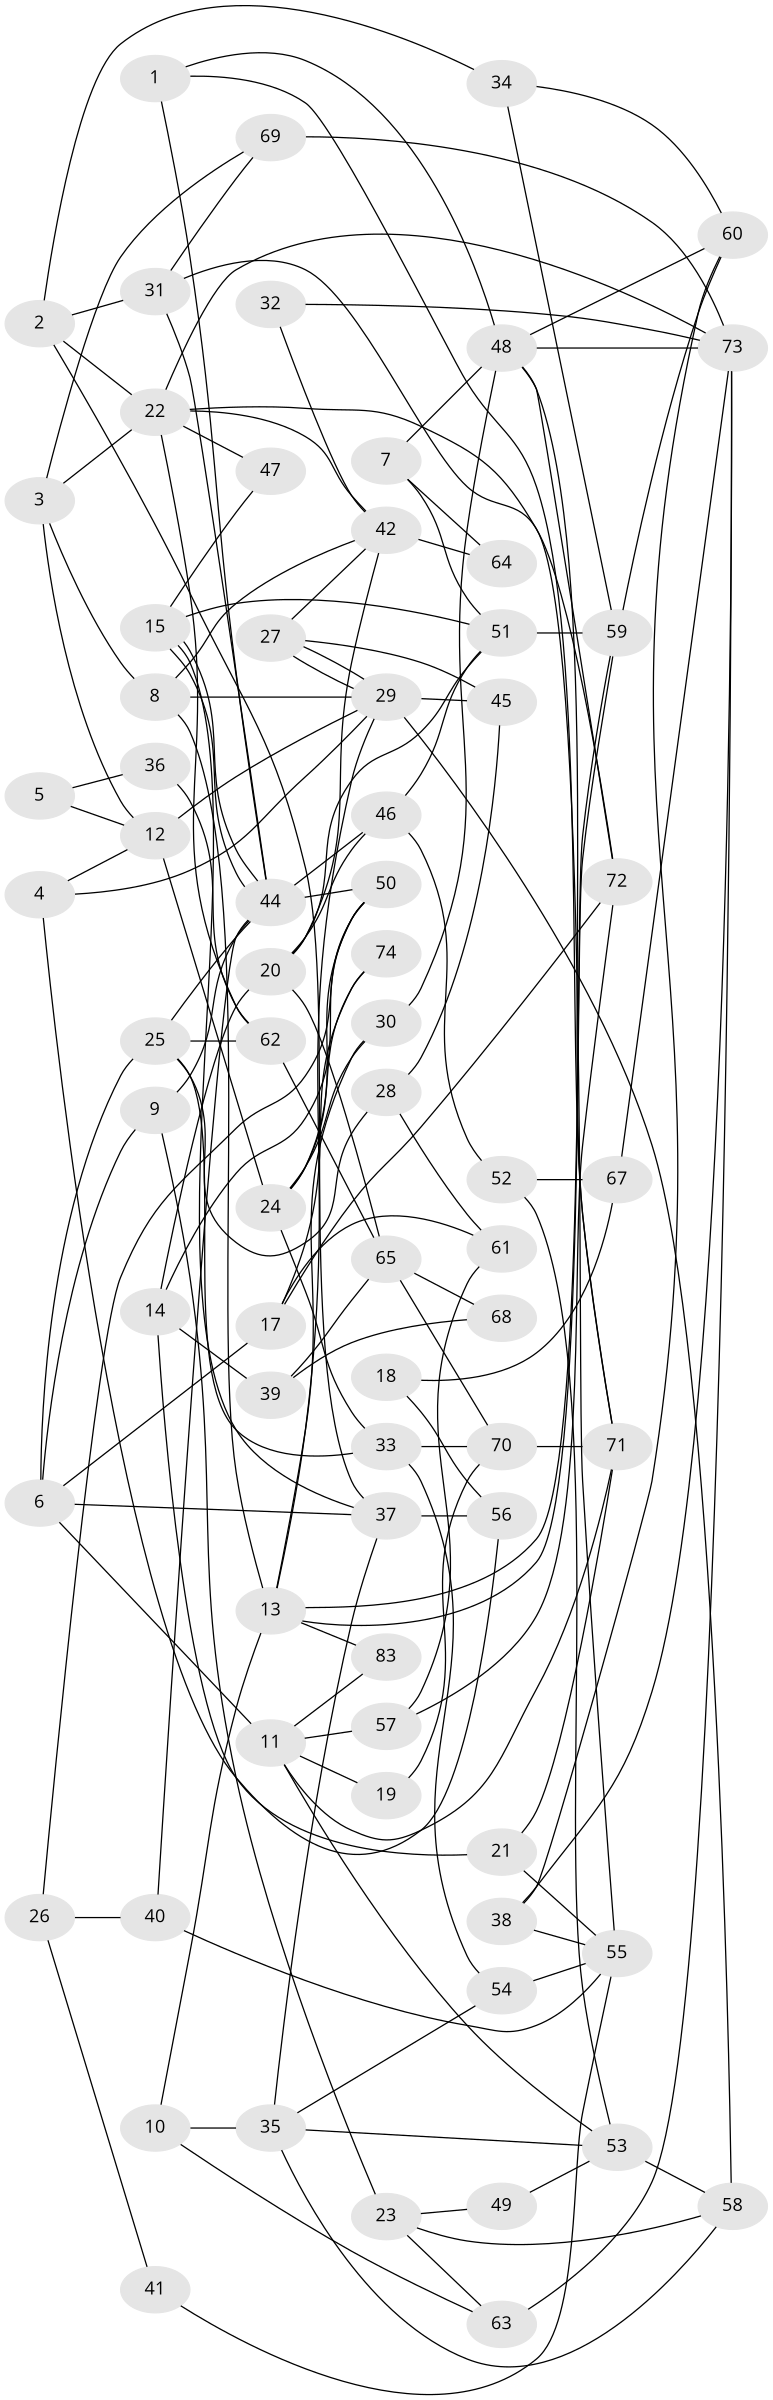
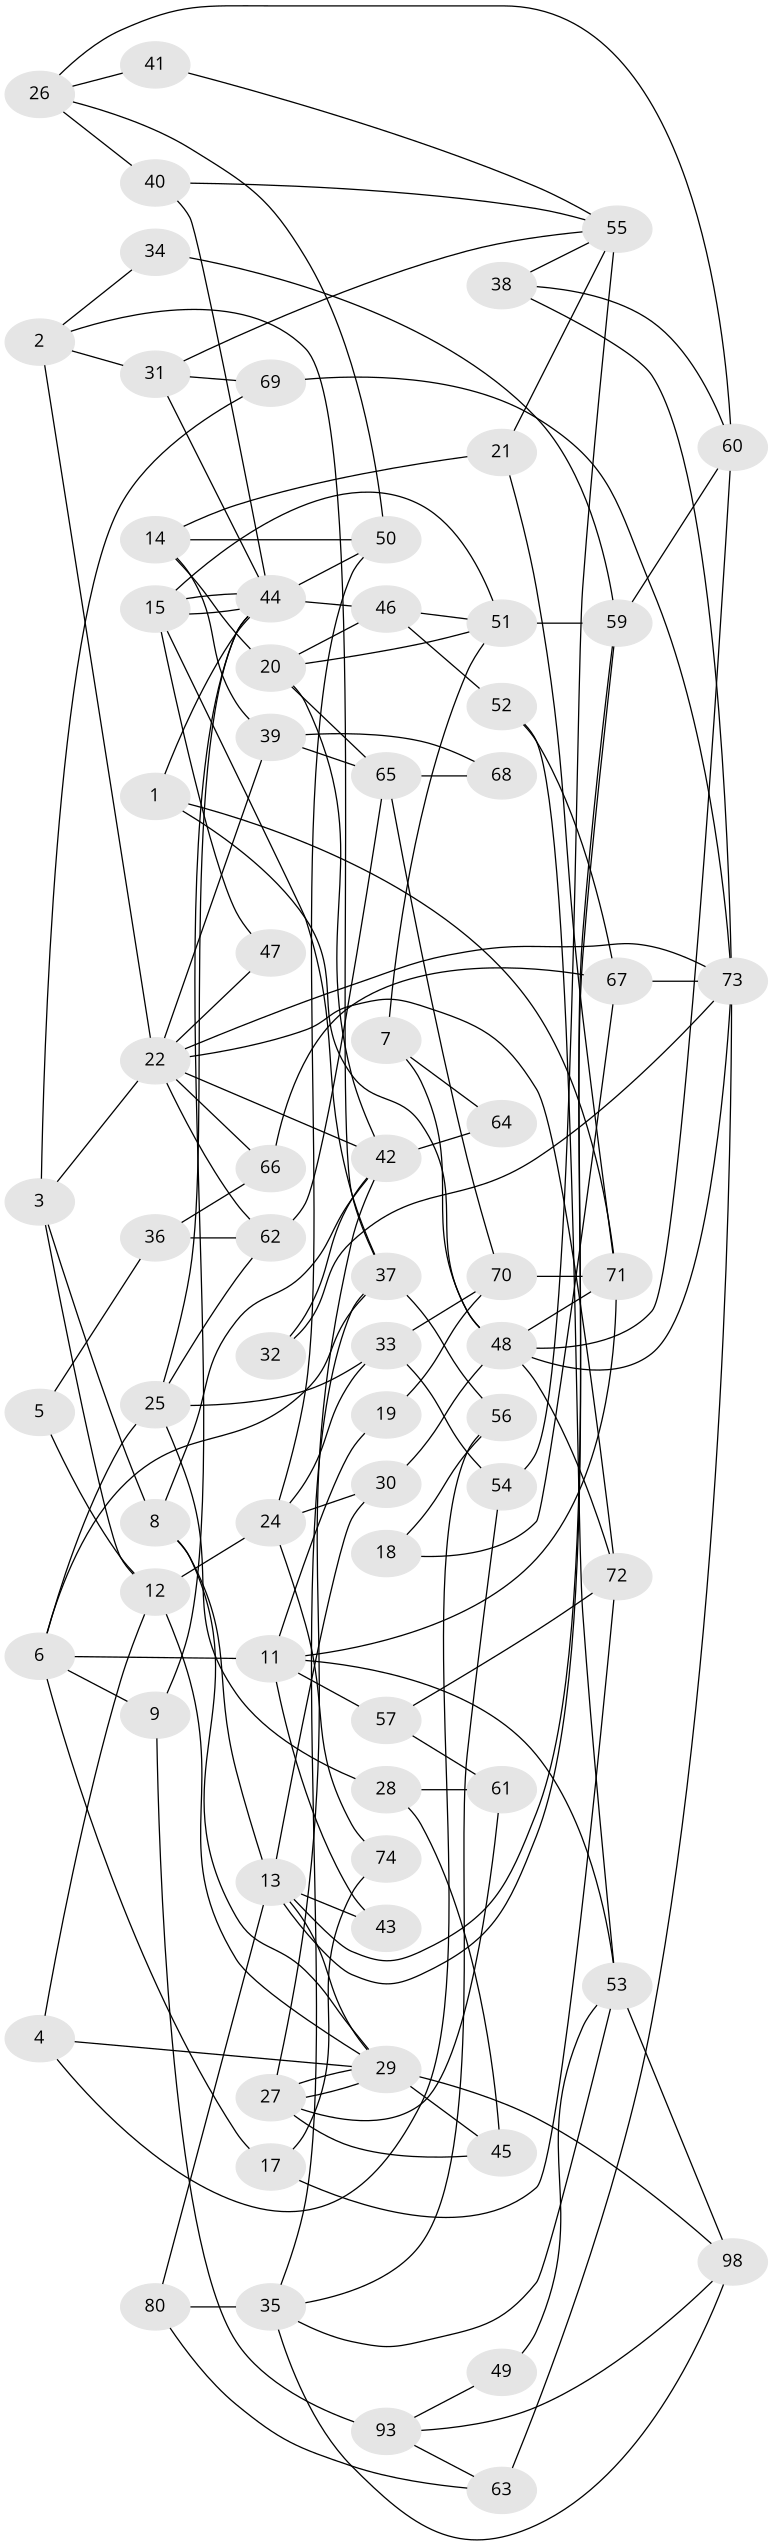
(648, 122) -> (530, 12)
none -> (213, 899)
none -> (271, 1169)
(355, 1223) -> (454, 2045)
(386, 1657) -> (386, 1928)
(155, 2128) -> (155, 2307)
(733, 2206) -> (733, 2262)
(386, 2217) -> (386, 2431)
